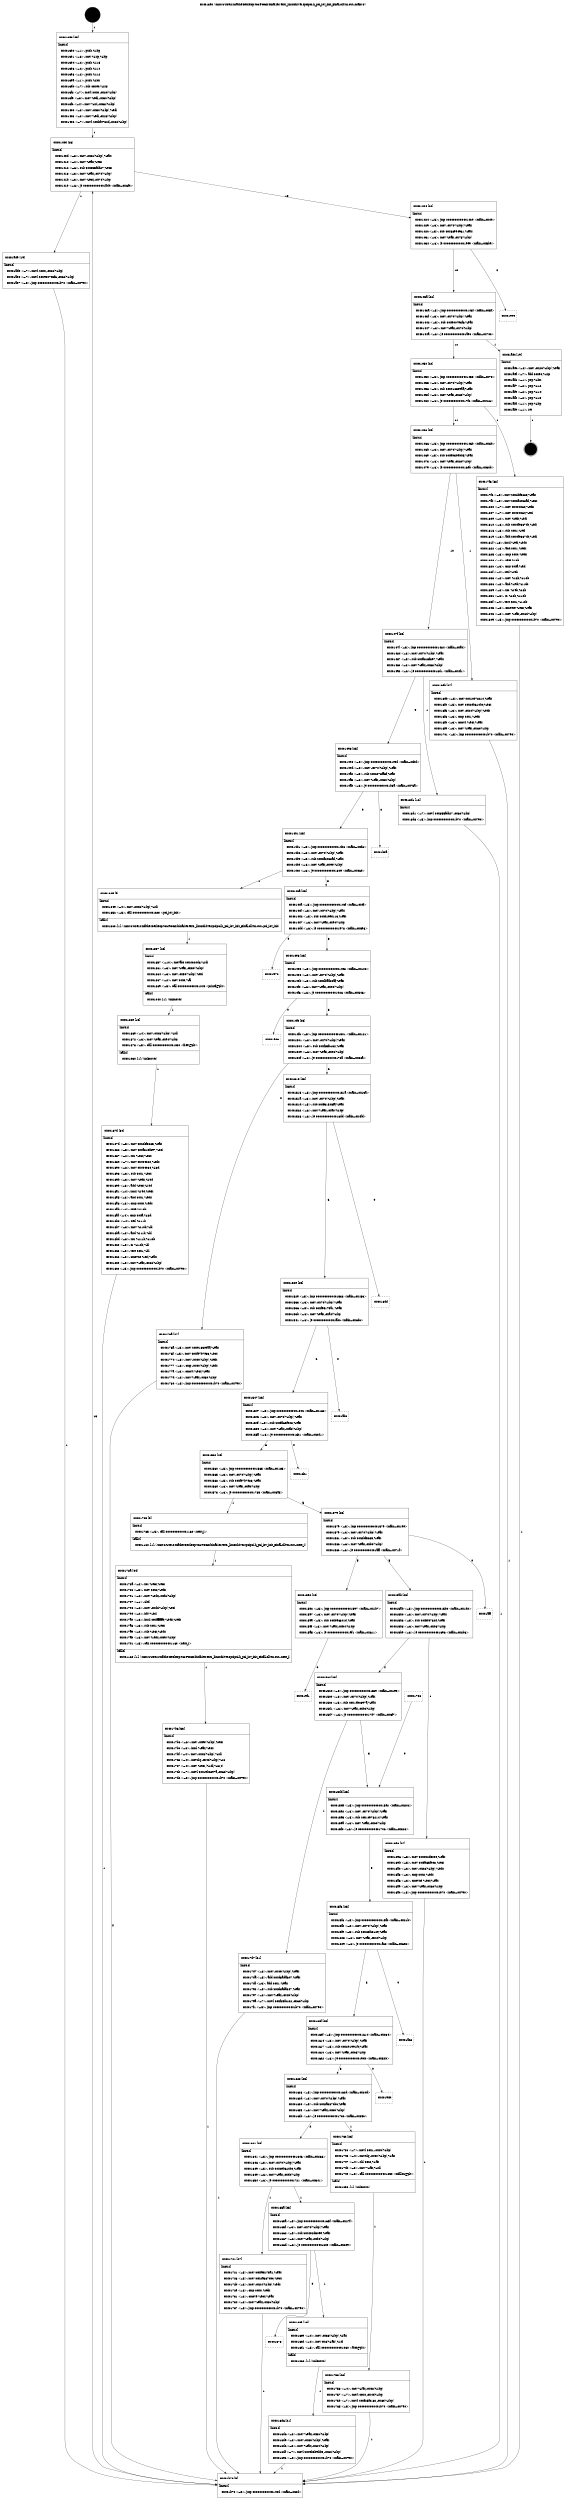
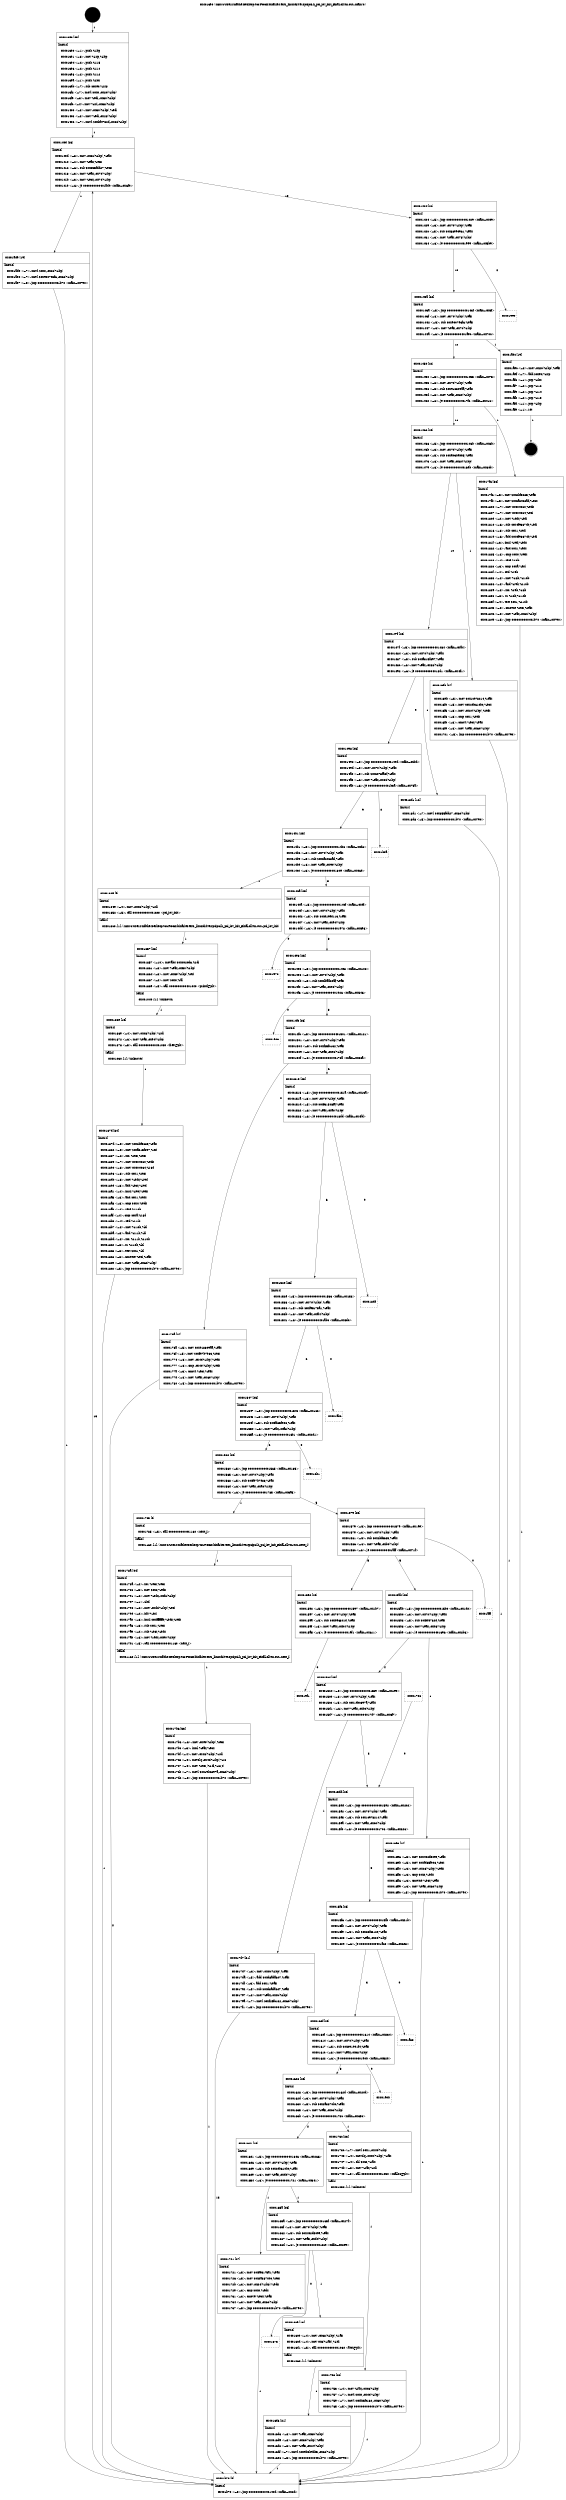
(218, 2198) -> (217, 2198)
